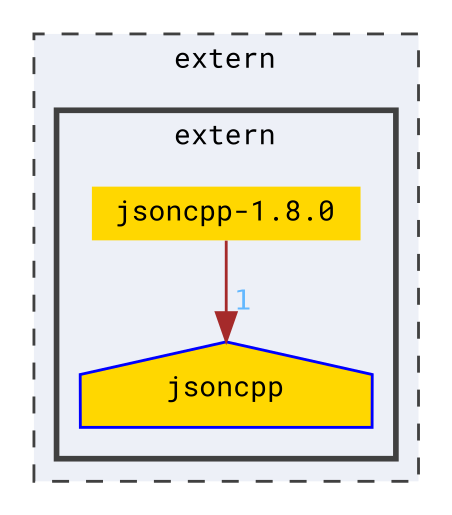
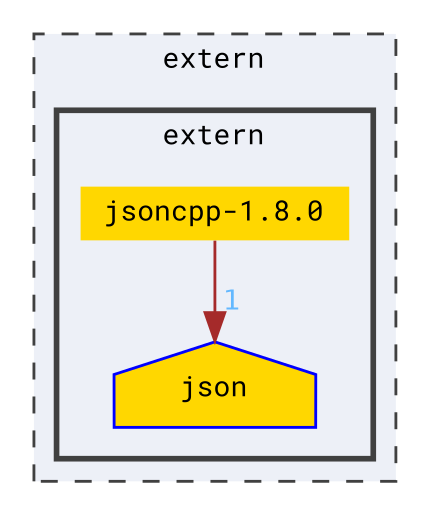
(226, 389) -> (215, 389)
